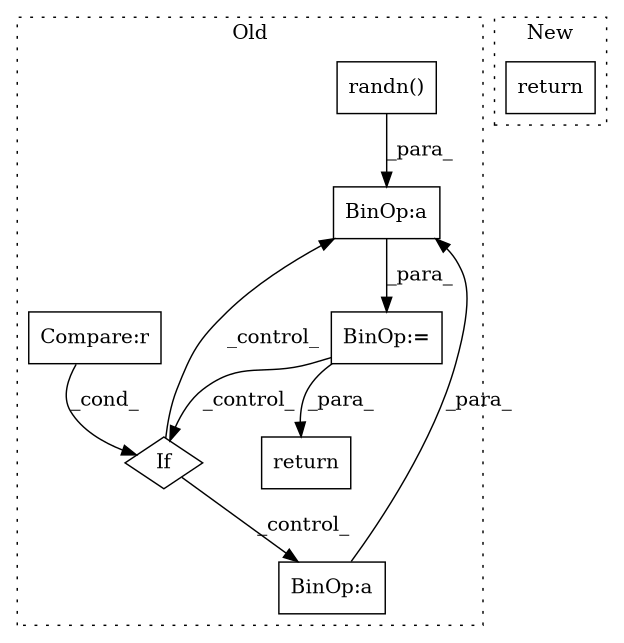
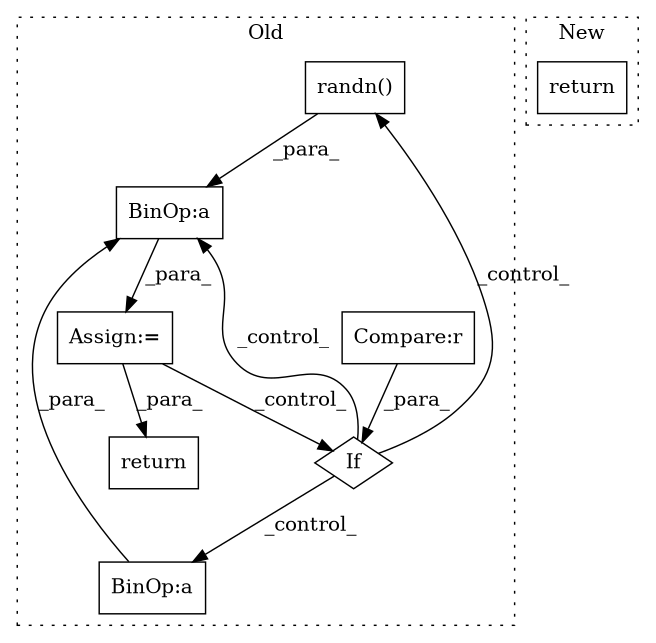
none -> (485, 305)
(387, 338) -> (115, 338)
(105, 400) -> (417, 400)
